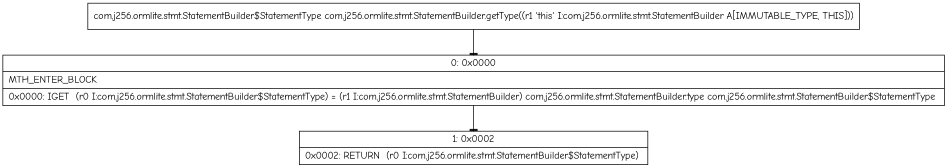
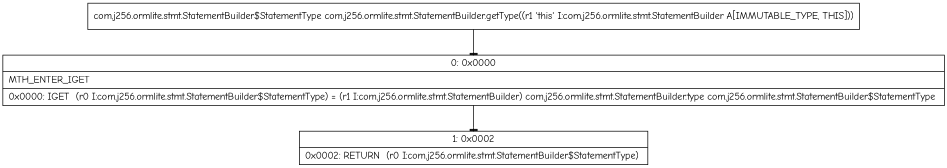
(53, 80) -> (49, 80)
